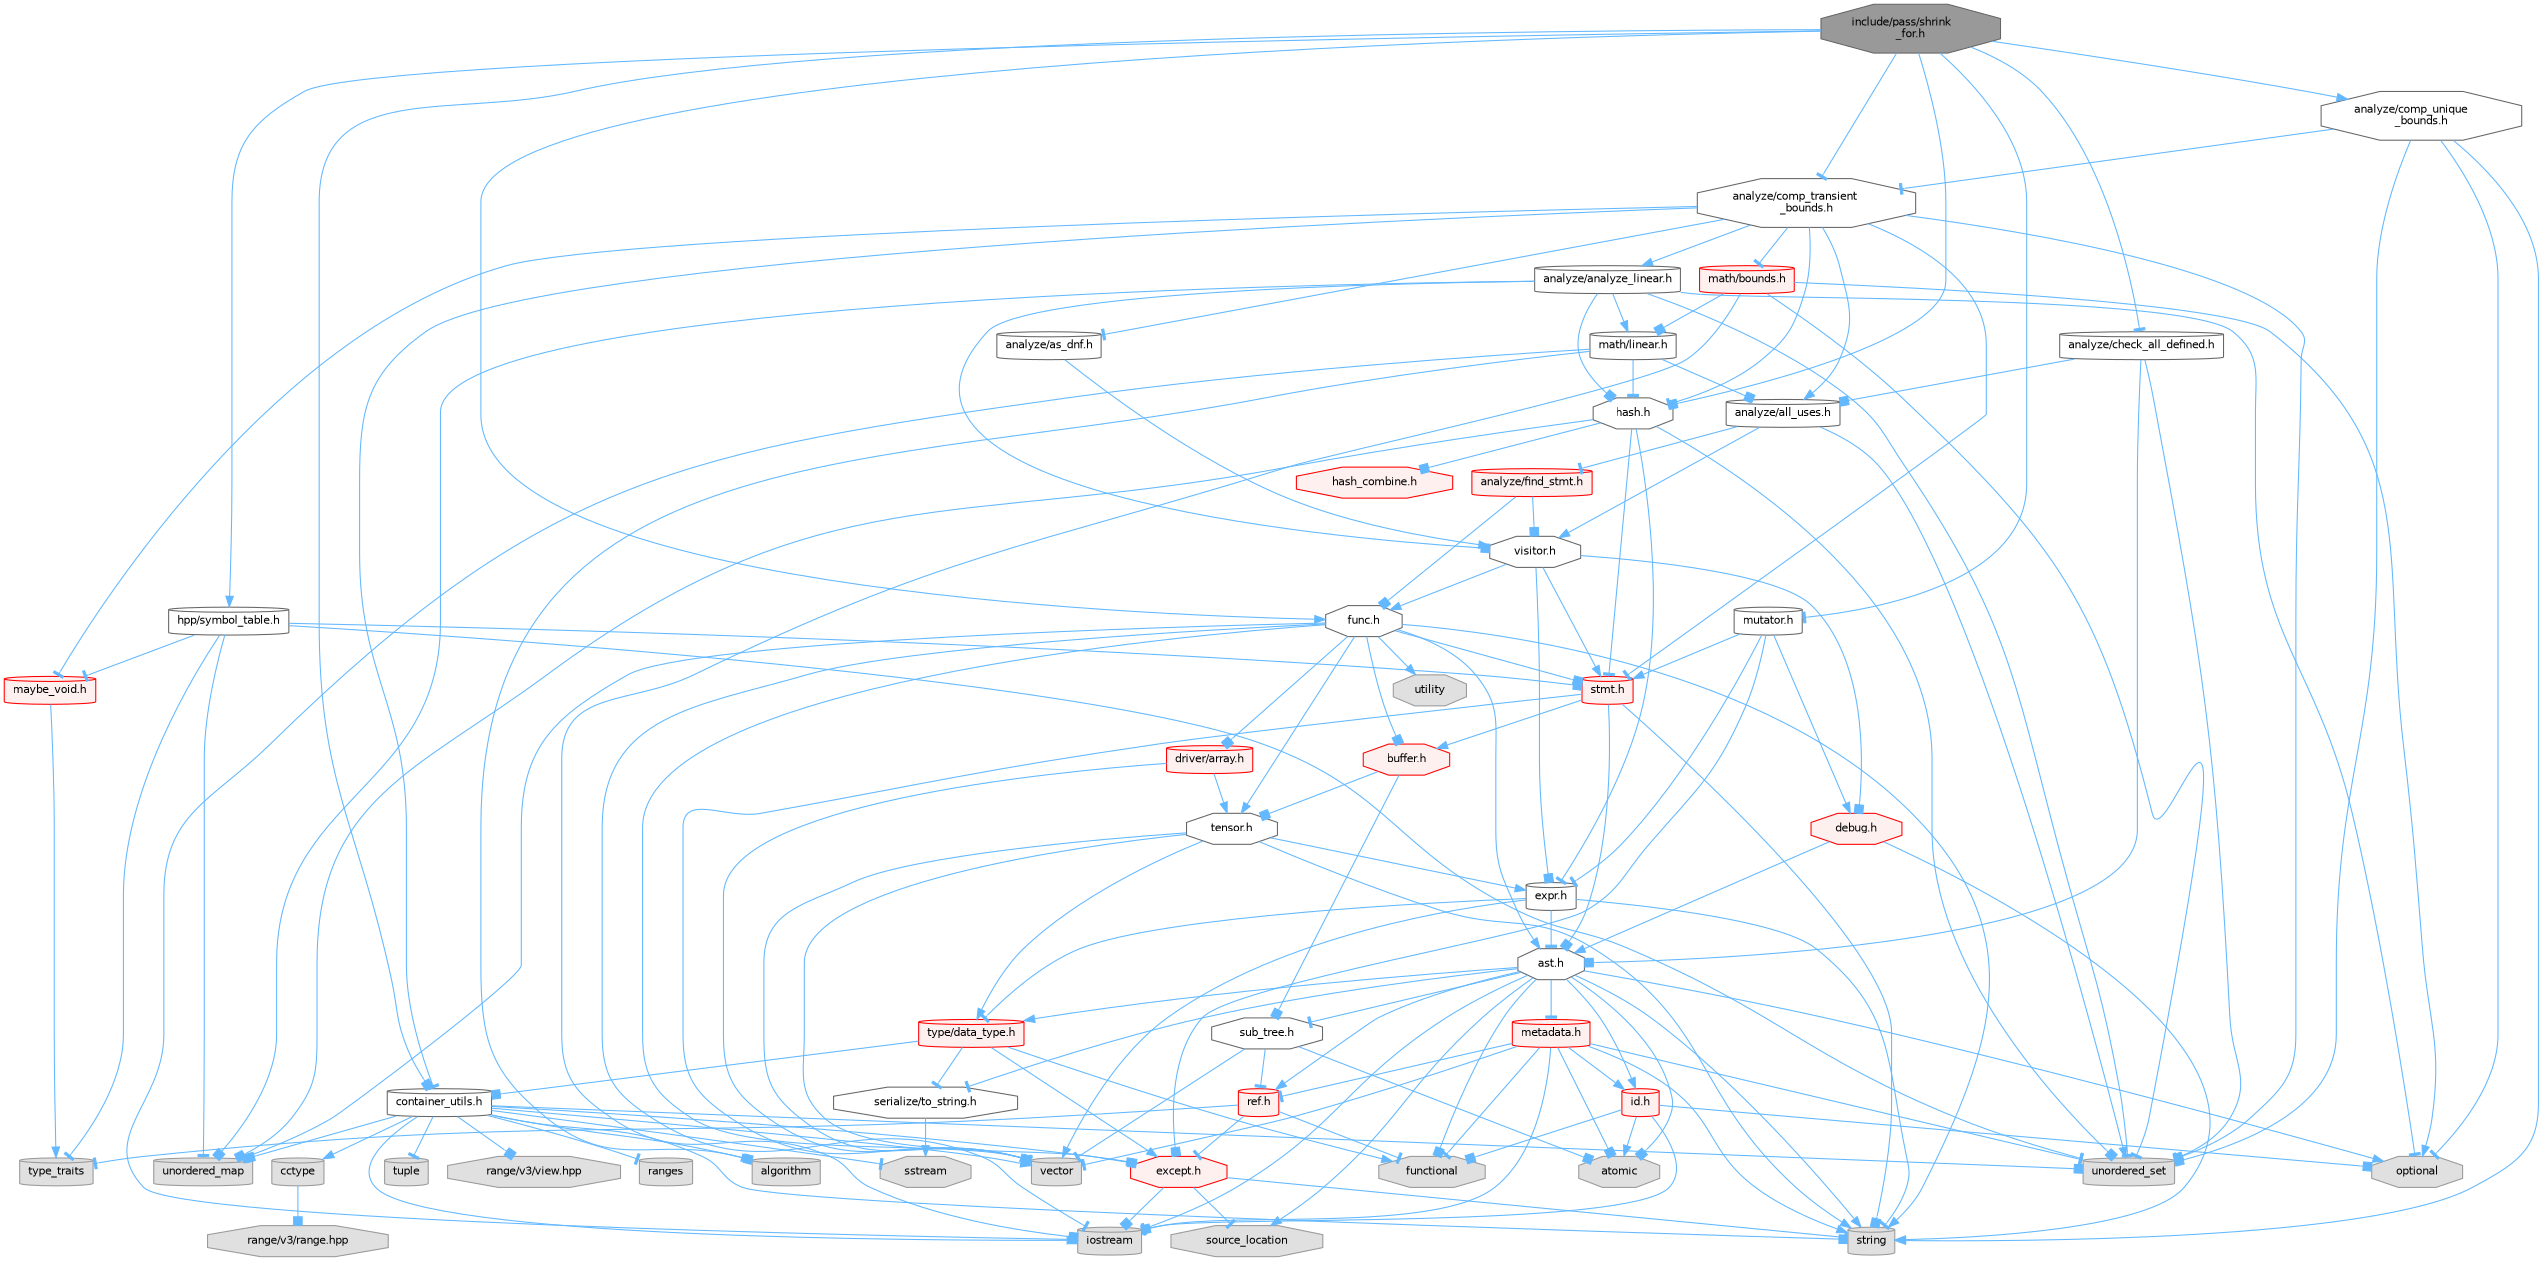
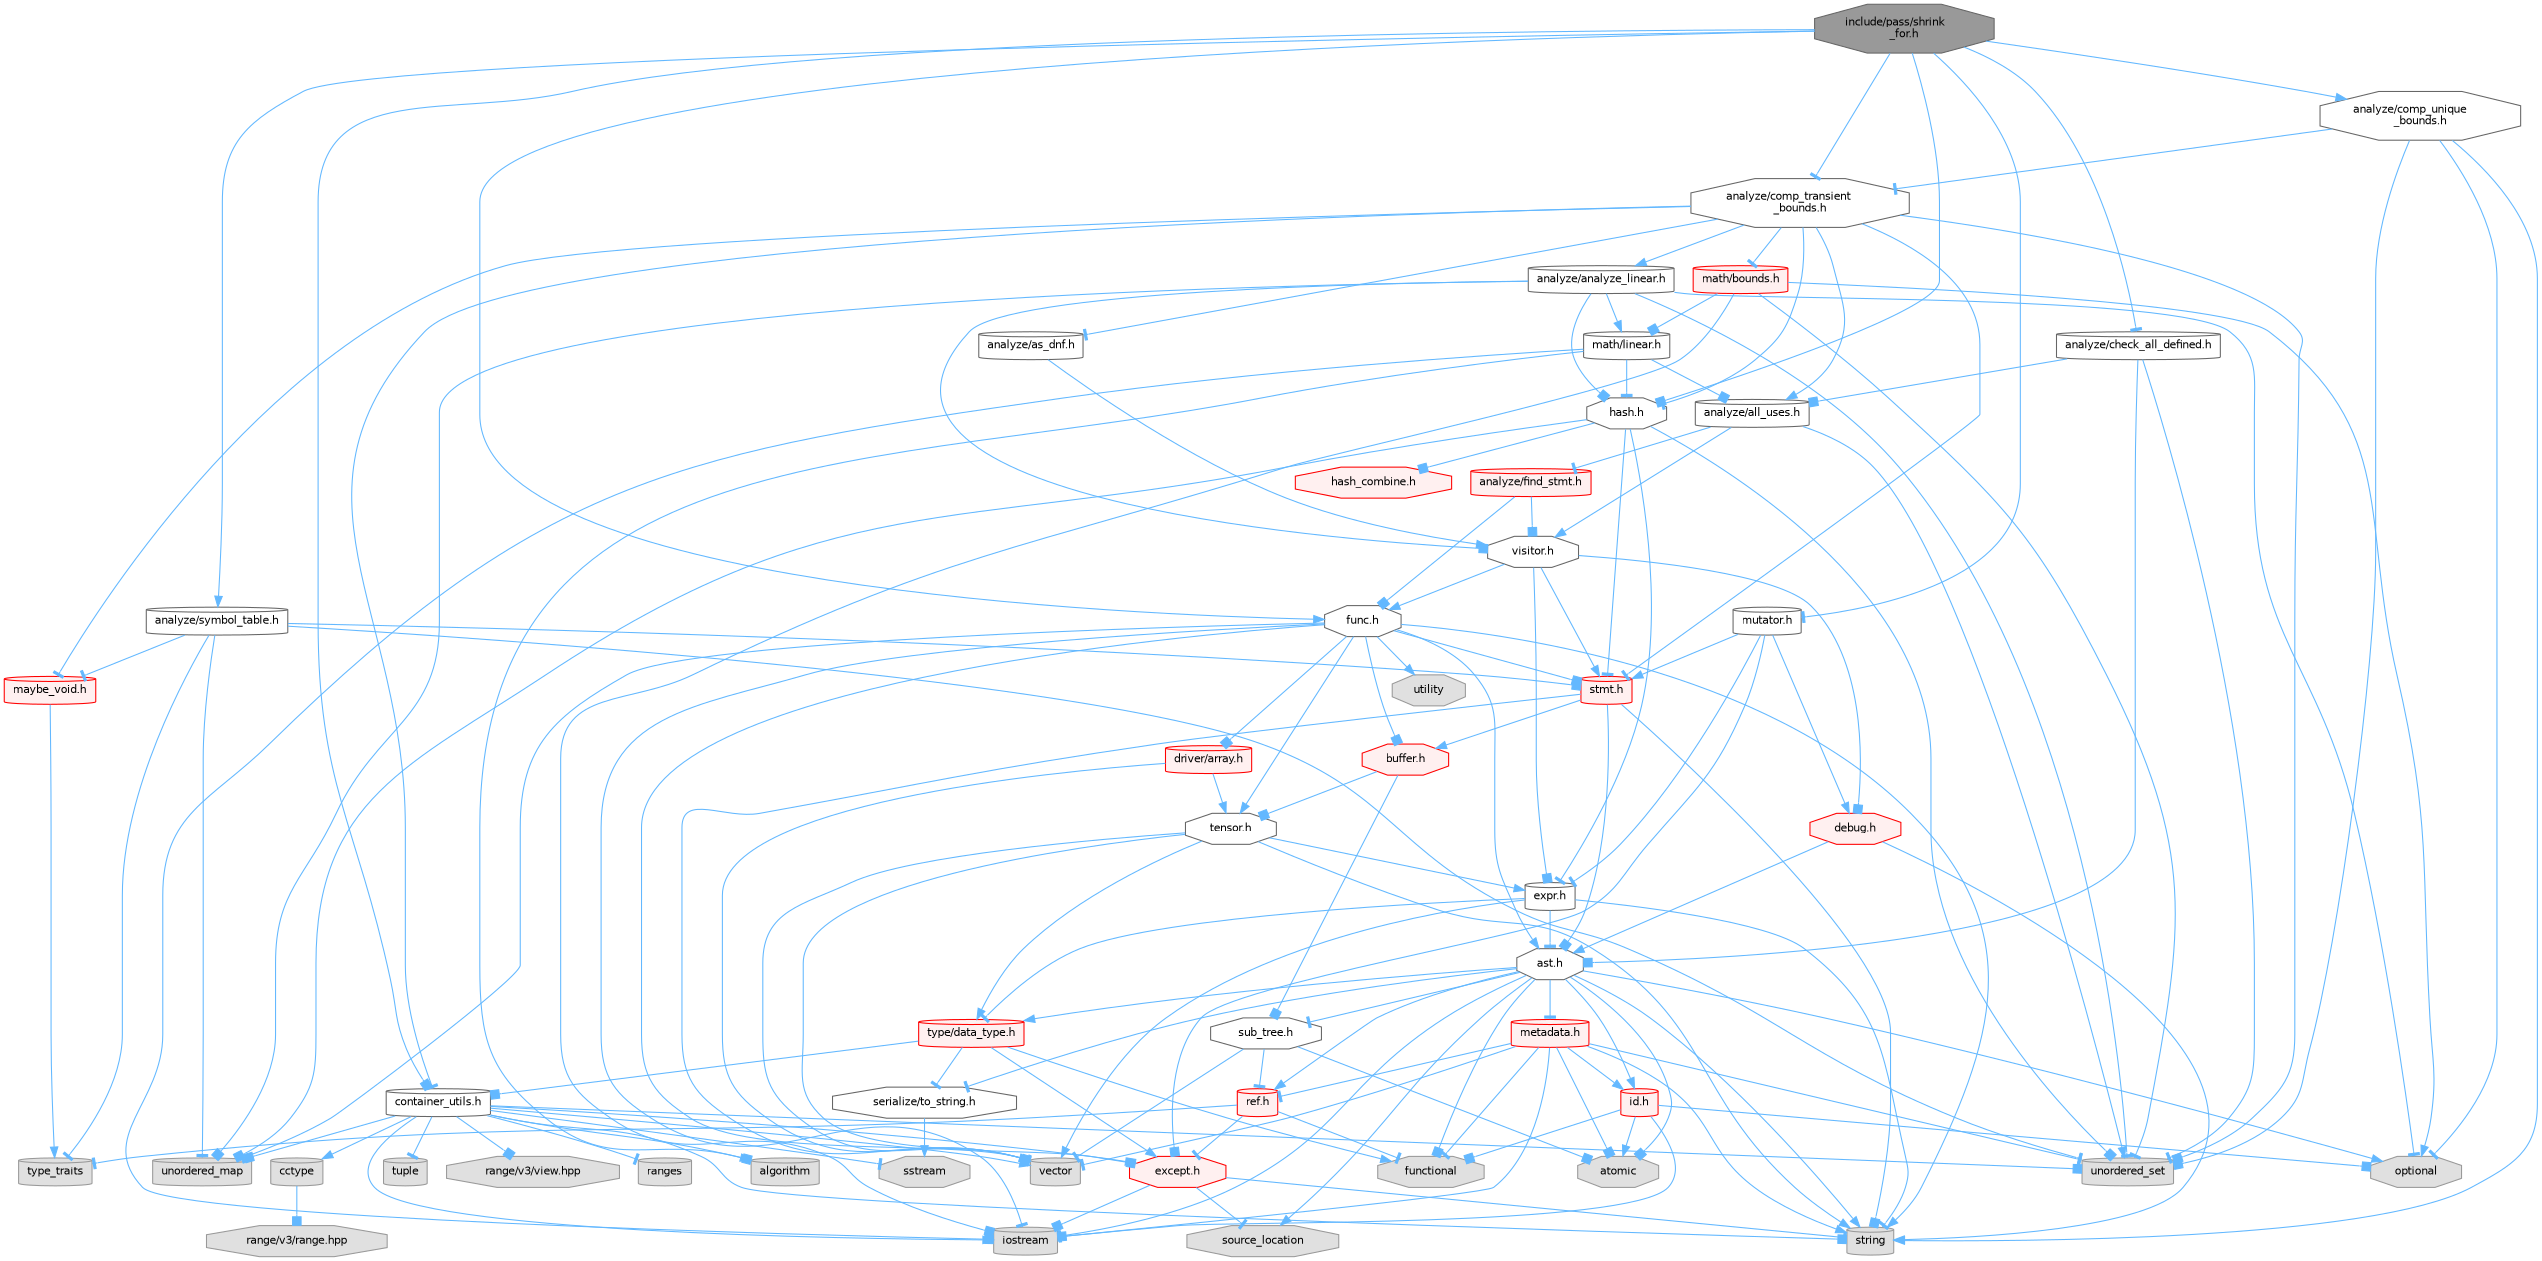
(229, 621) -> (217, 621)
